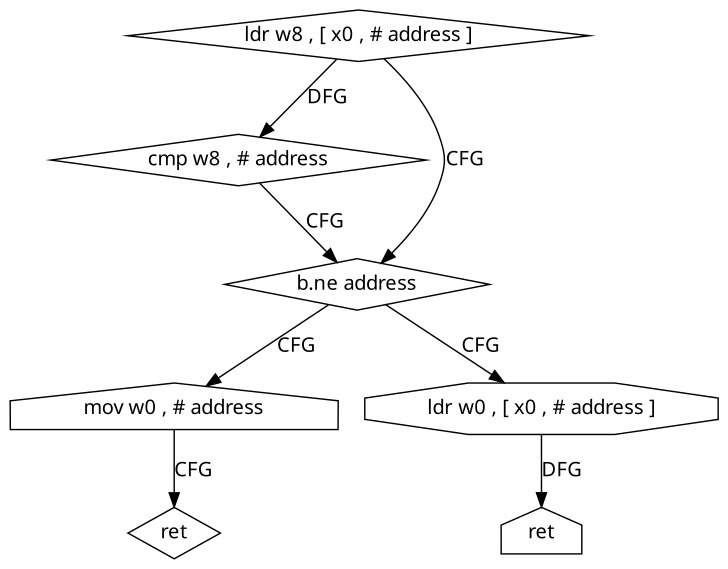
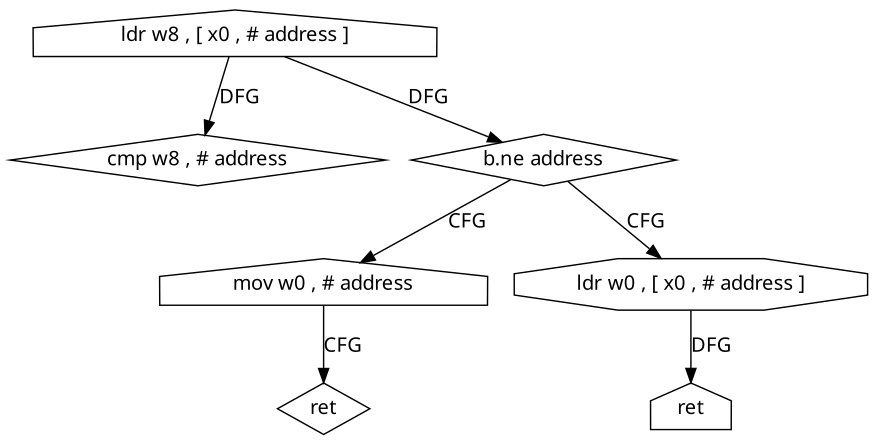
(359, 36) -> (235, 36)
(466, 160) -> (429, 98)
(293, 217) -> none
